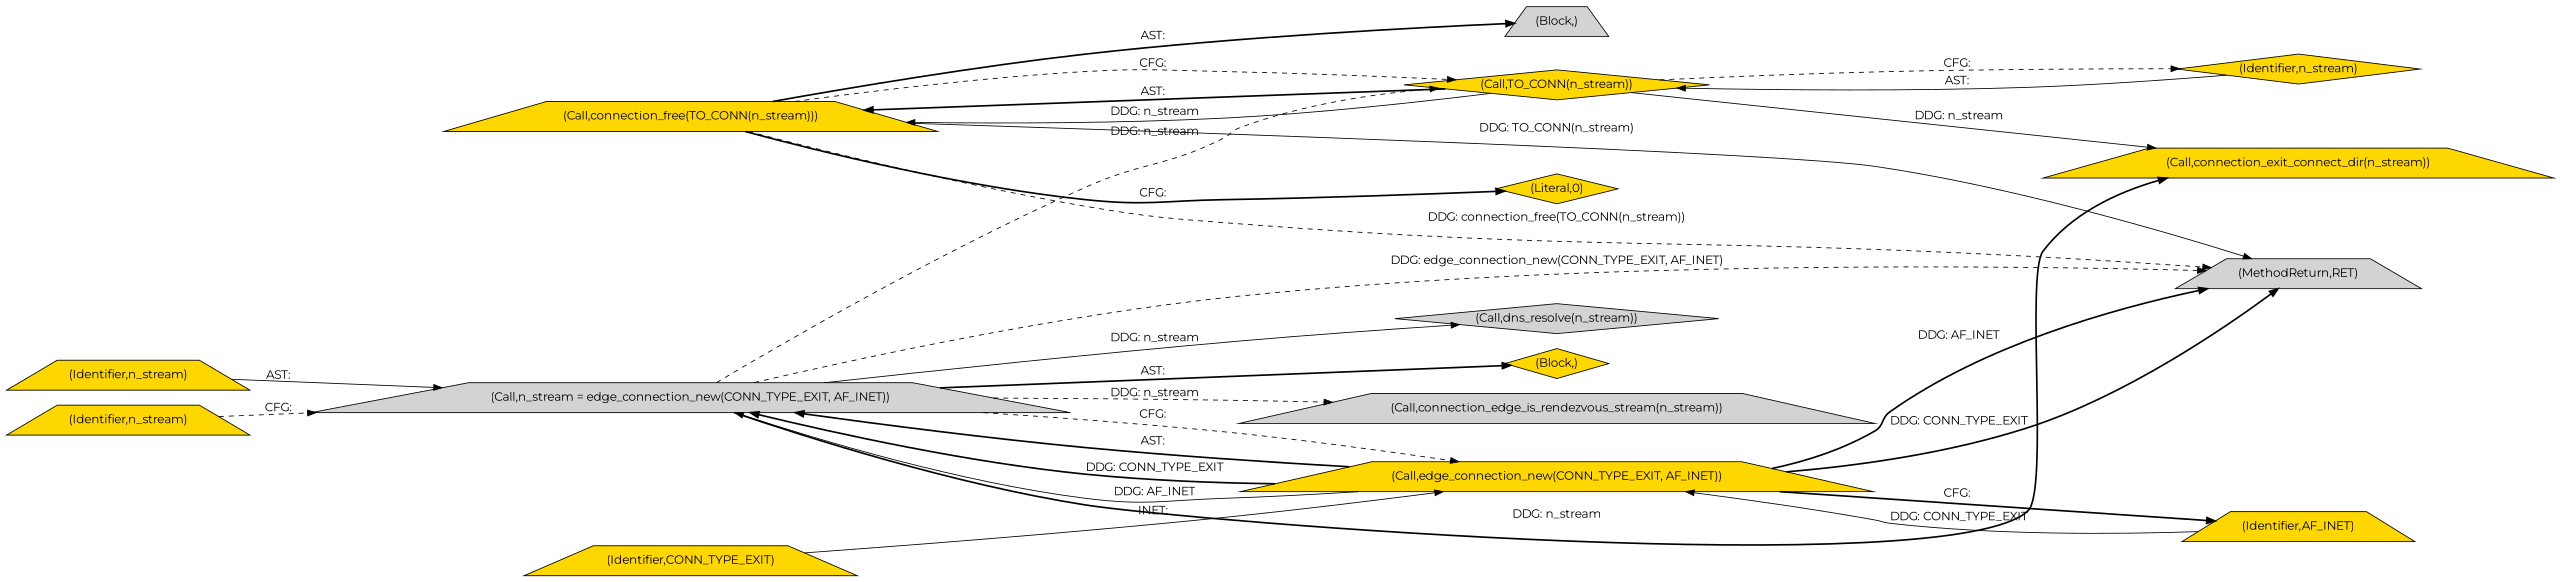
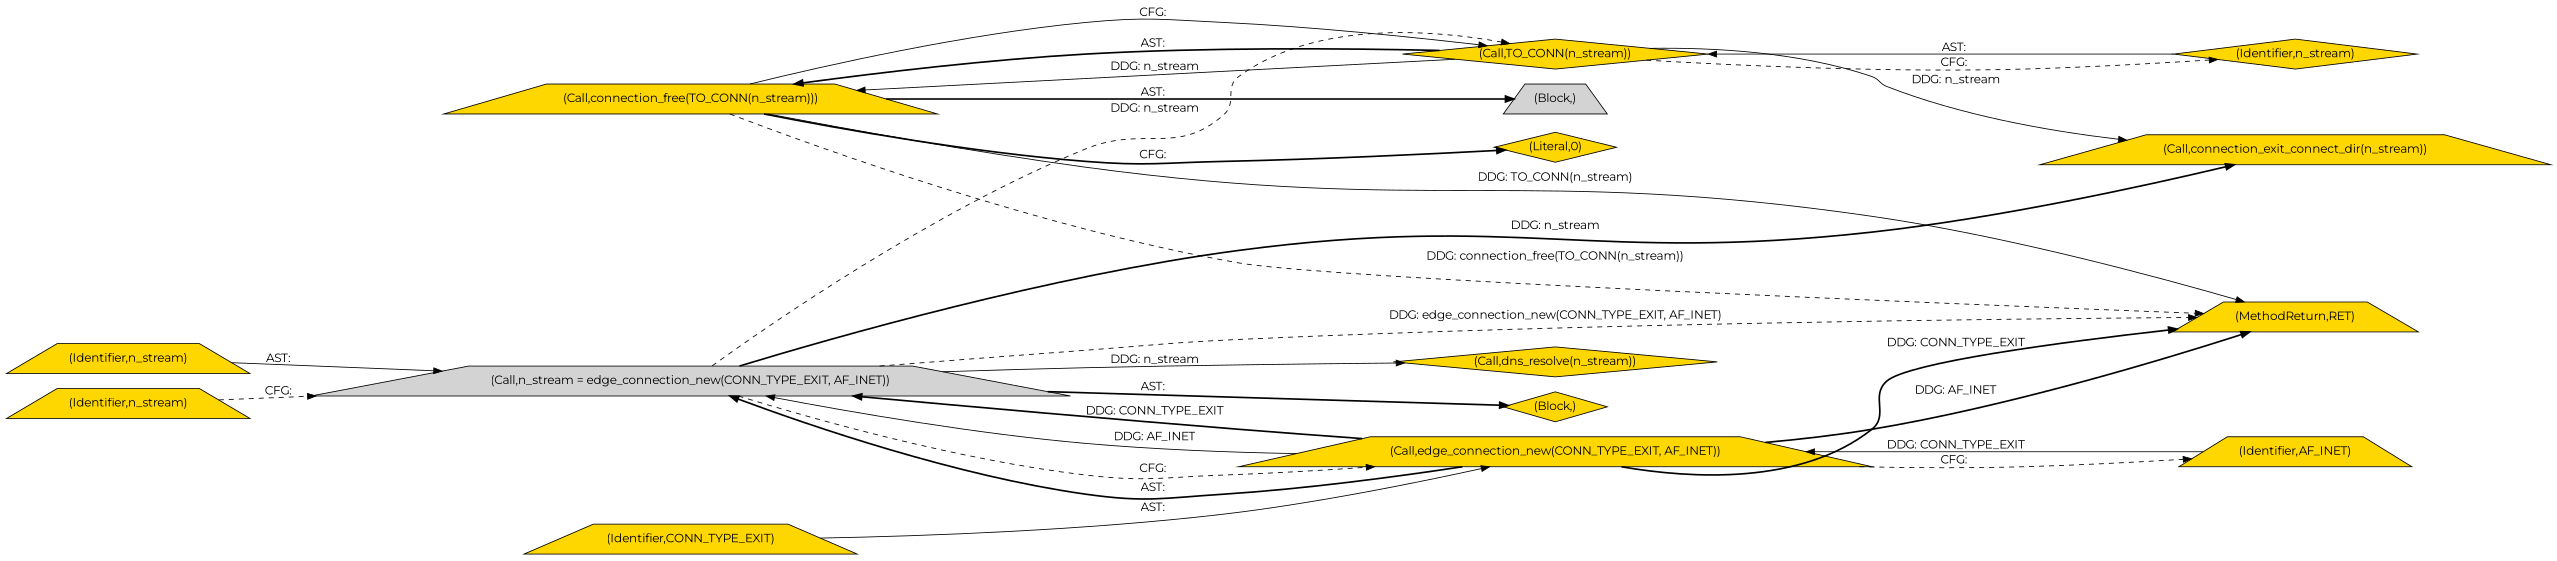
(1120, 70) -> (1112, 20)
(2298, 274) -> (2295, 317)
(1557, 319) -> (1555, 362)
(1557, 408) -> none
(1993, 506) -> (2021, 467)
(1155, 511) -> (1155, 508)
